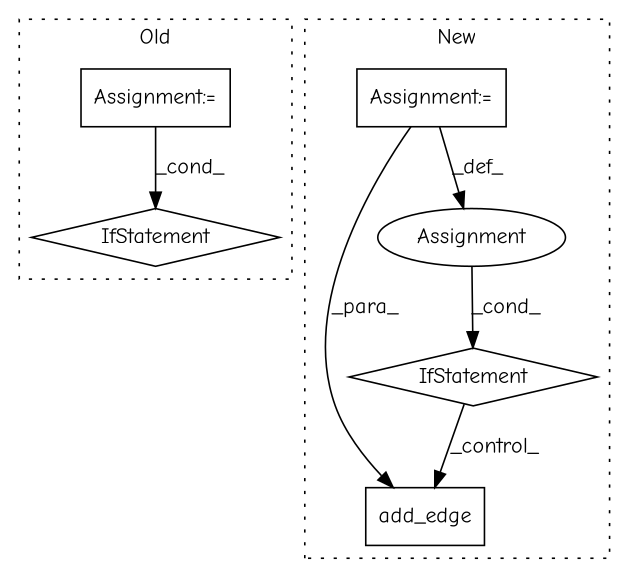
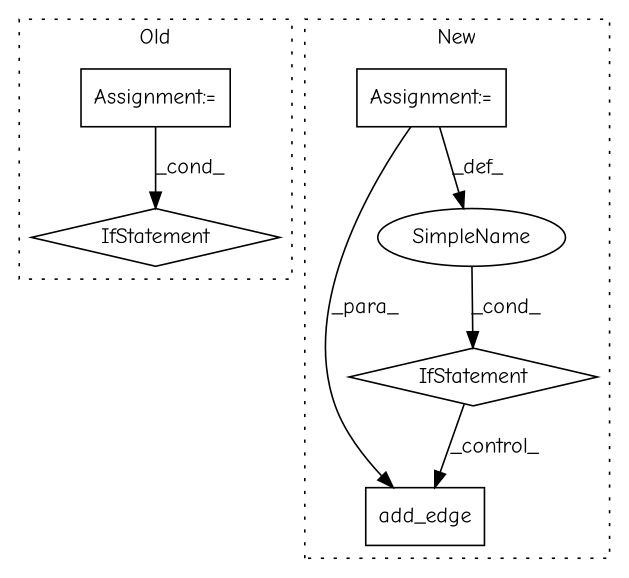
(472, 237) -> (472, 237)
